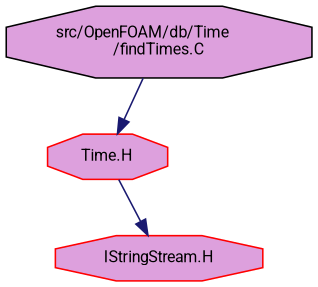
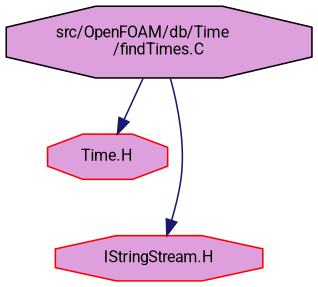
(130, 200) -> (182, 149)
